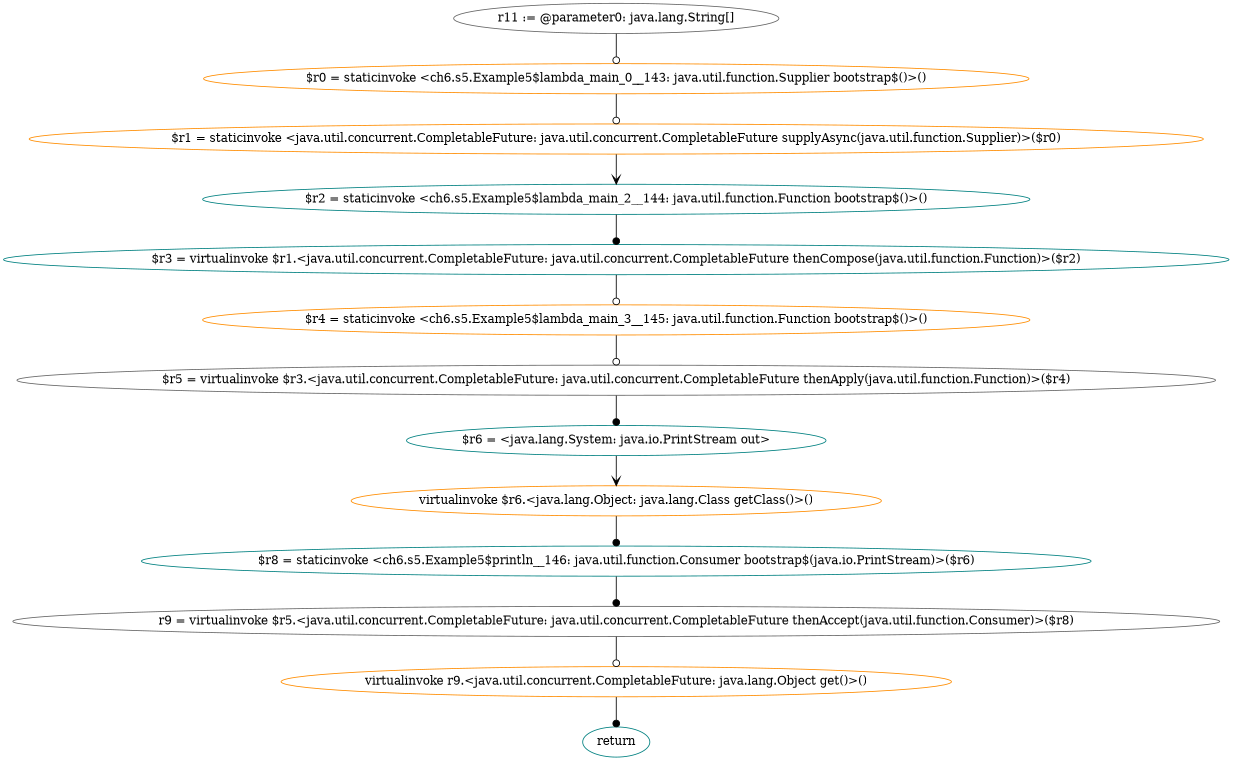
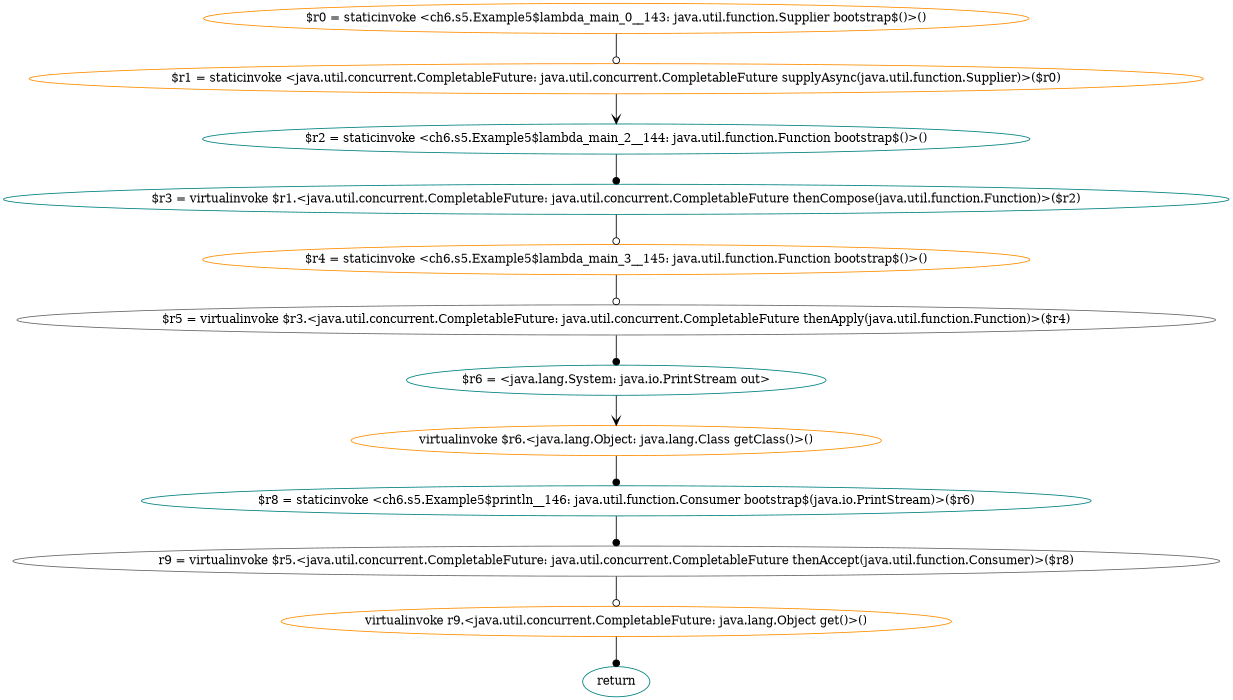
(616, 18) -> none
